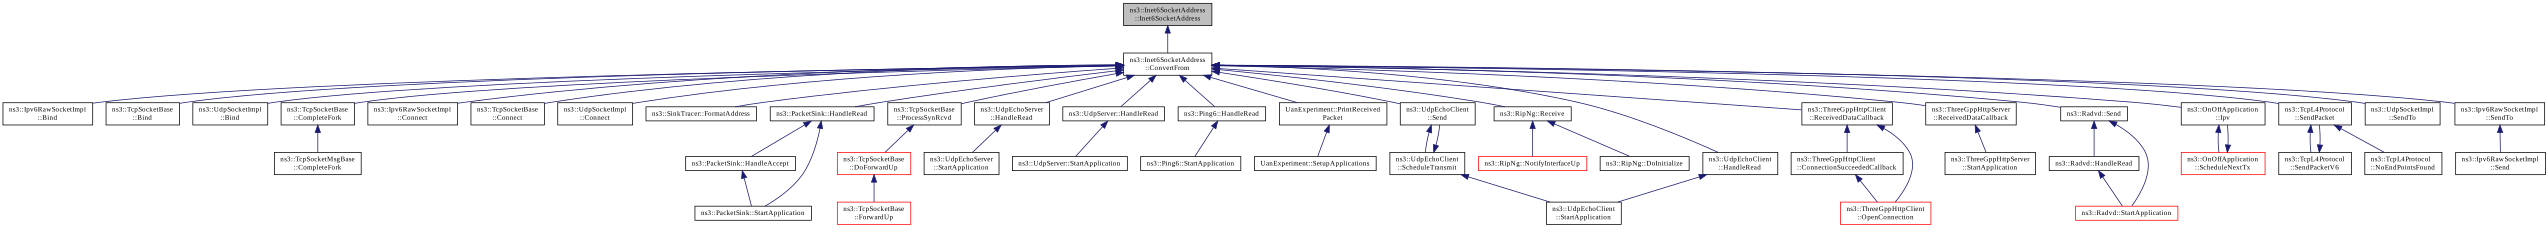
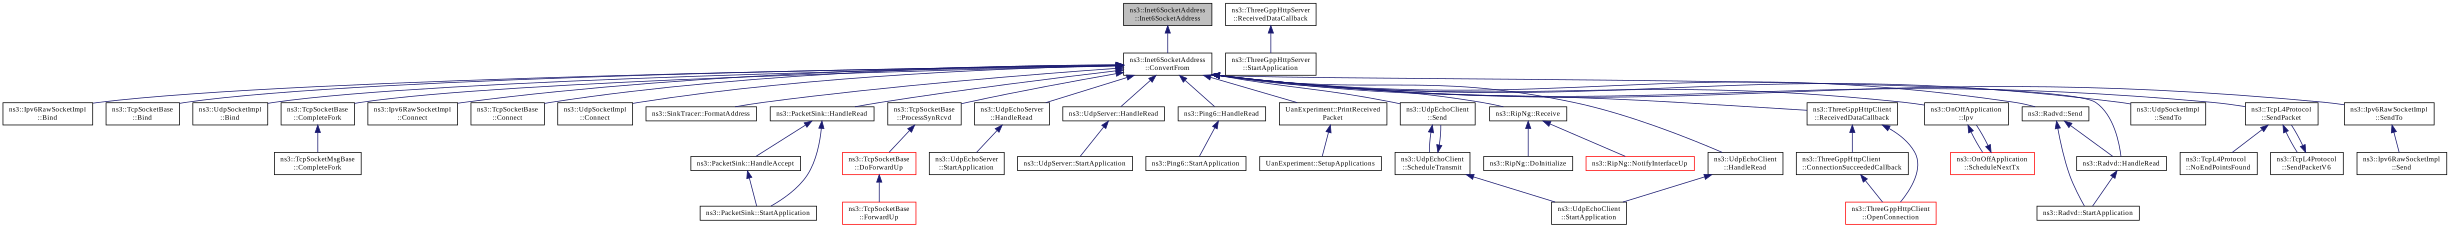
(1573, 79) -> (1618, 80)
(2127, 213) -> (2088, 213)
